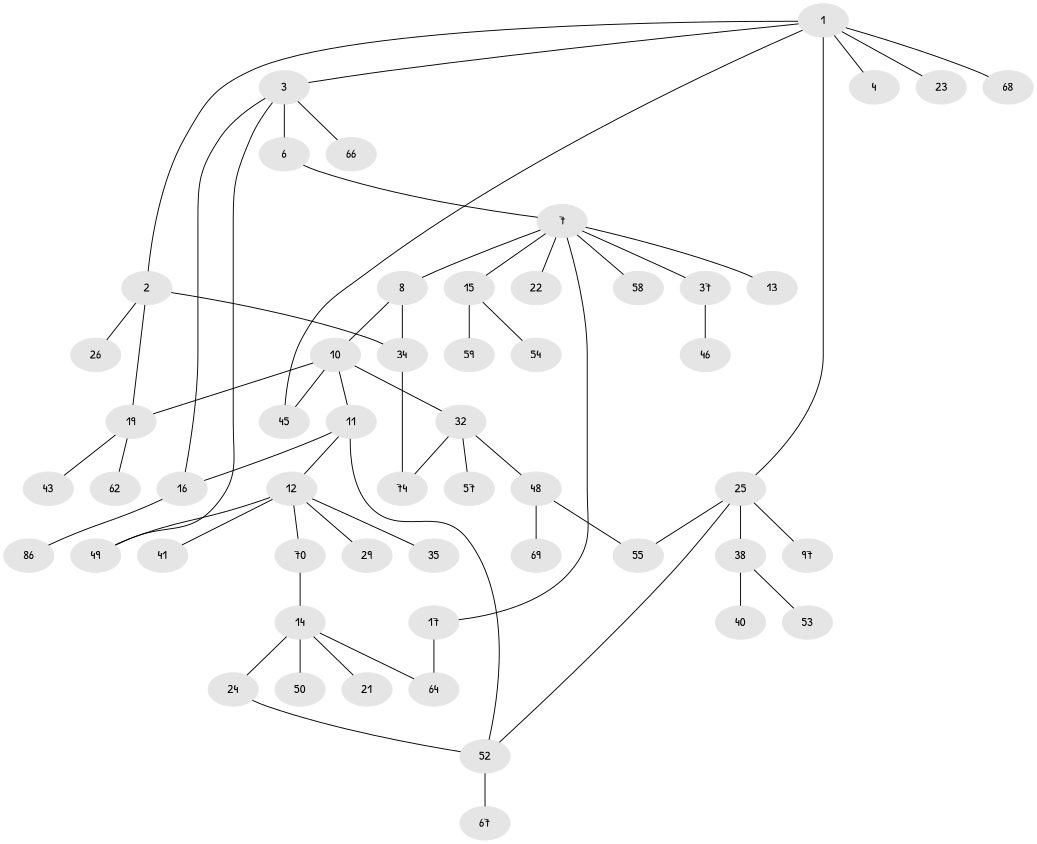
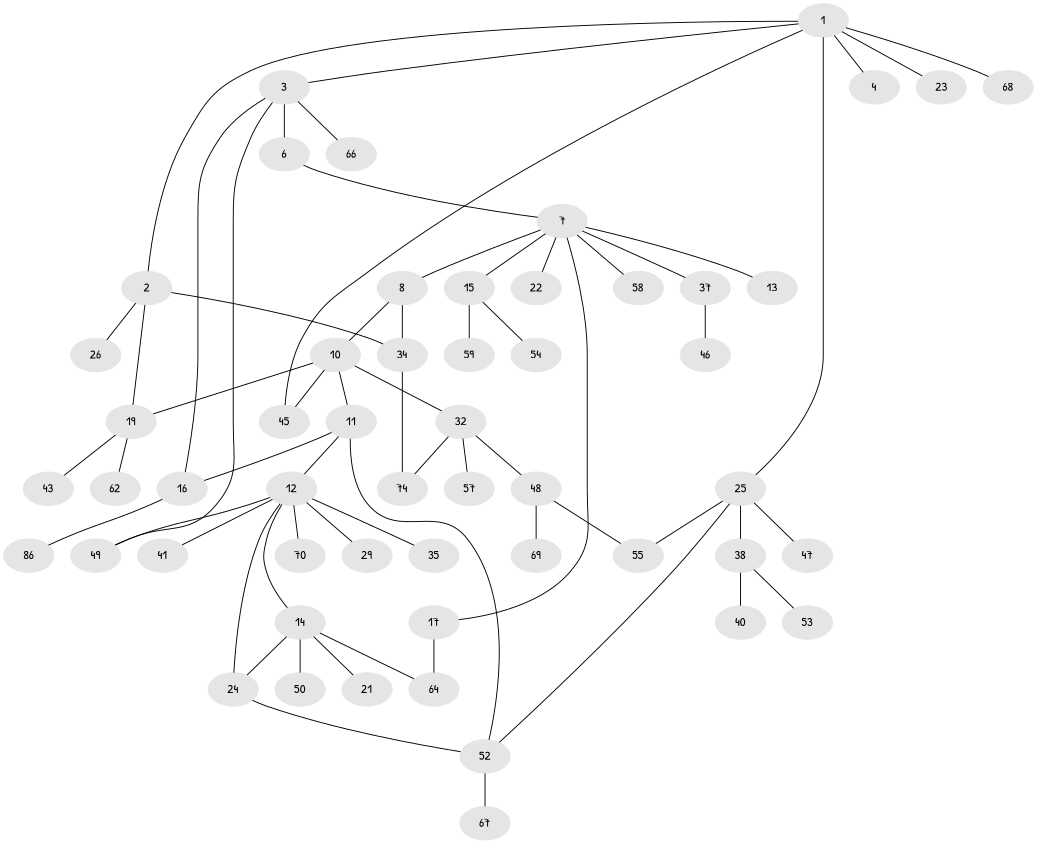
(807, 556) -> (807, 556)
none -> (246, 585)
(300, 589) -> (264, 557)
